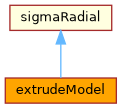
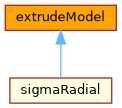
(61, 61) -> (61, 61)
